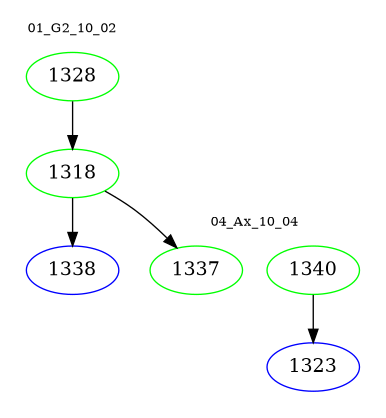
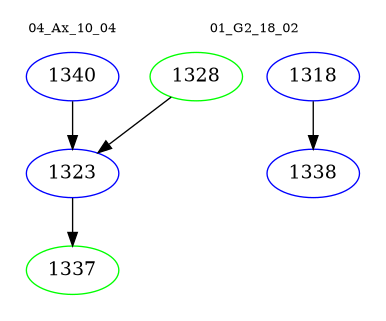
(73, 29) -> (255, 29)
(73, 118) -> (148, 115)
(73, 173) -> (313, 77)
(148, 221) -> (73, 215)
(313, 270) -> (73, 77)
